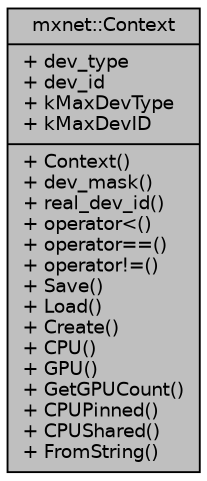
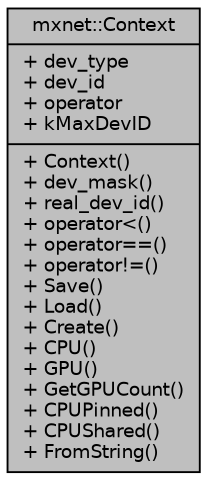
(99, 104) -> (73, 104)
